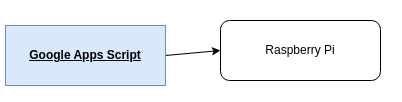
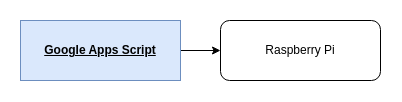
(86, 56) -> (101, 51)
